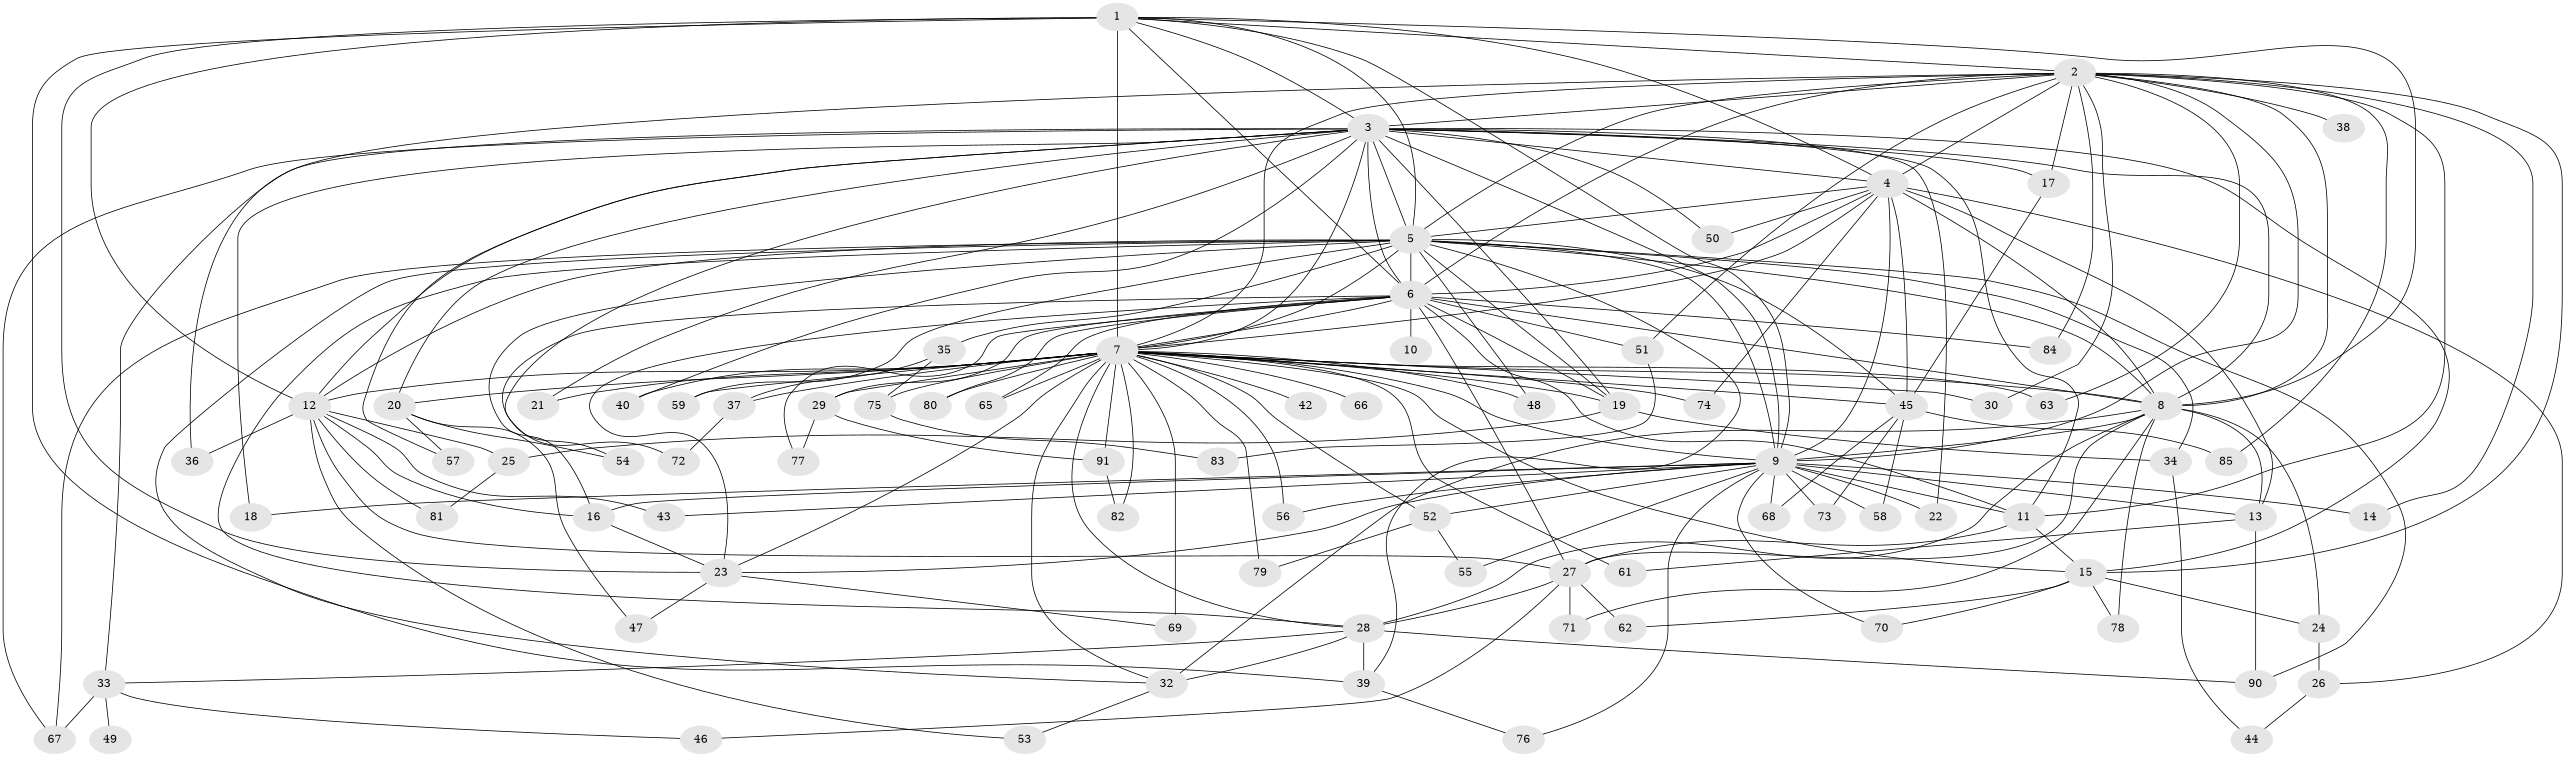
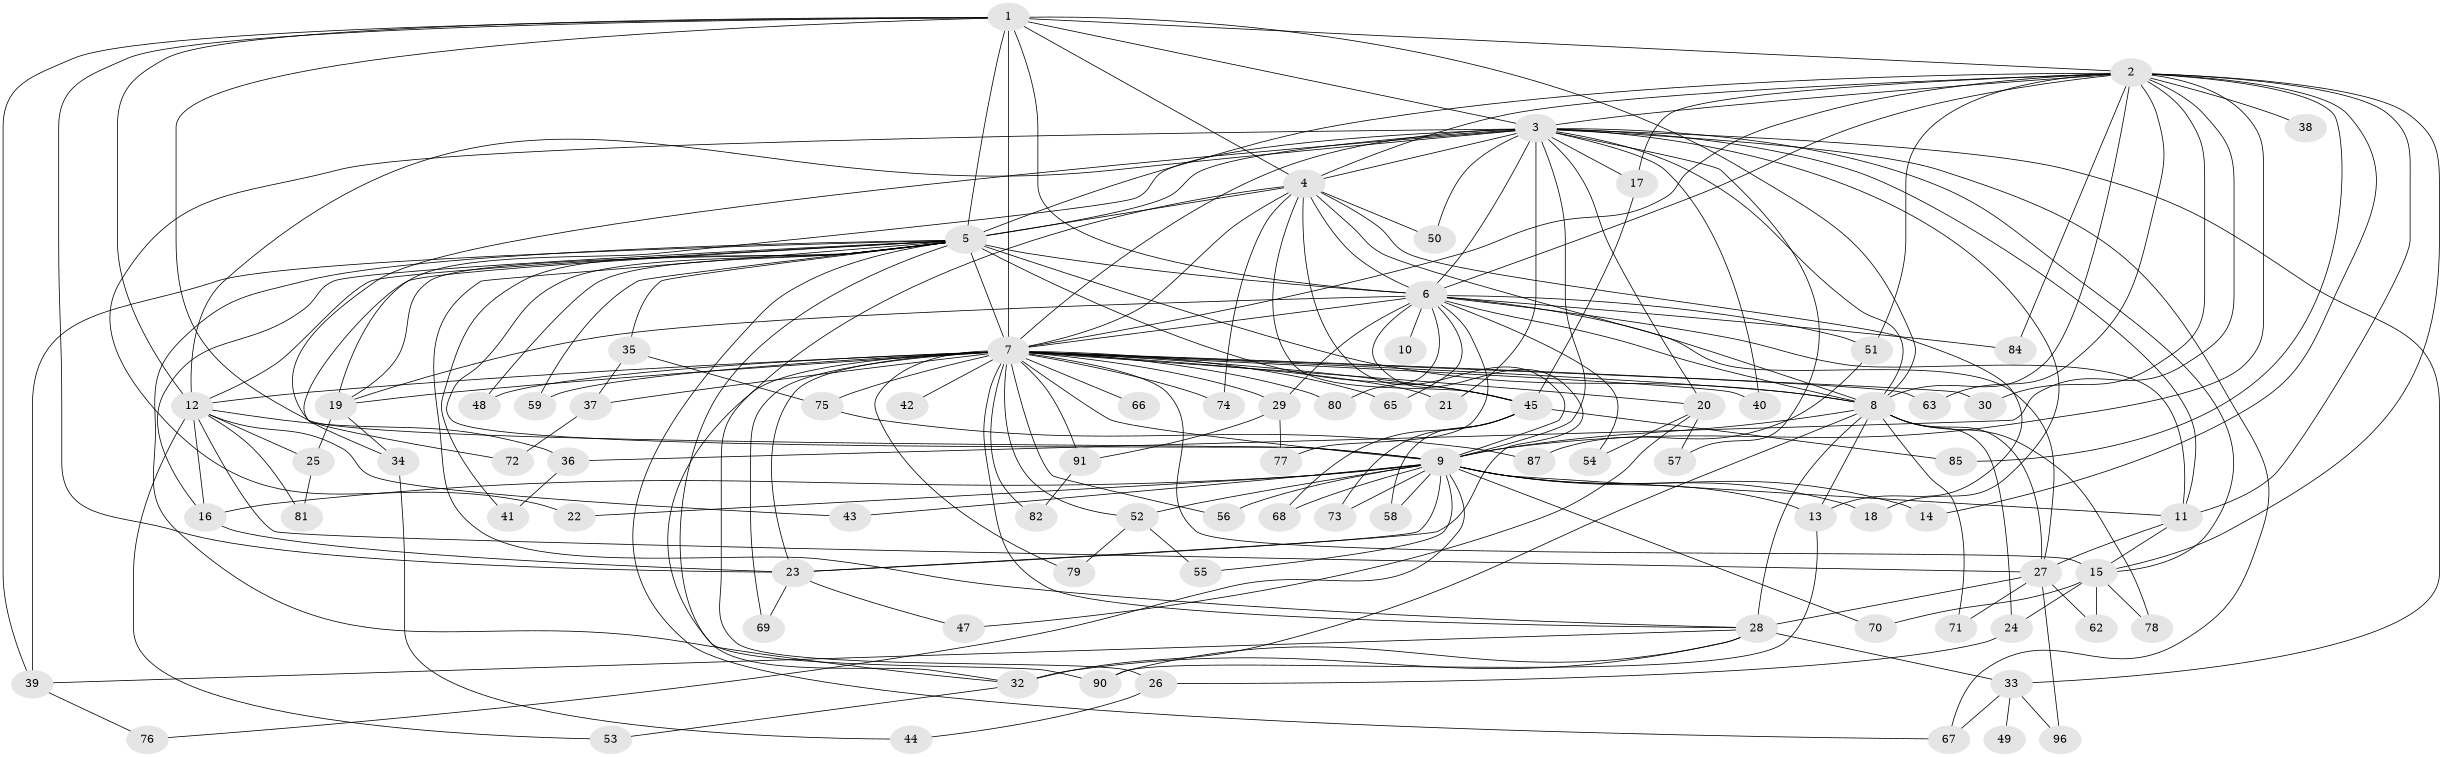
(1218, 462) -> (1534, 462)
none -> (508, 517)
(1626, 573) -> none
(701, 740) -> (2060, 740)
